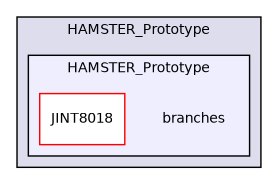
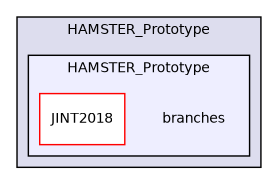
(82, 119) -> (82, 119)
